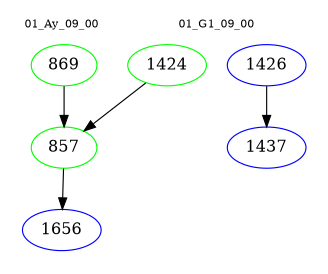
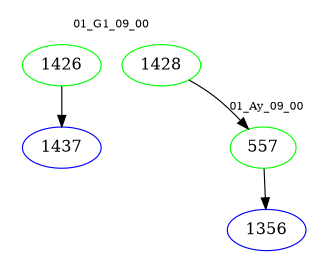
(64, 65) -> none
(167, 65) -> (161, 65)
(267, 65) -> (62, 65)
(64, 148) -> (263, 148)
(62, 230) -> (267, 230)
